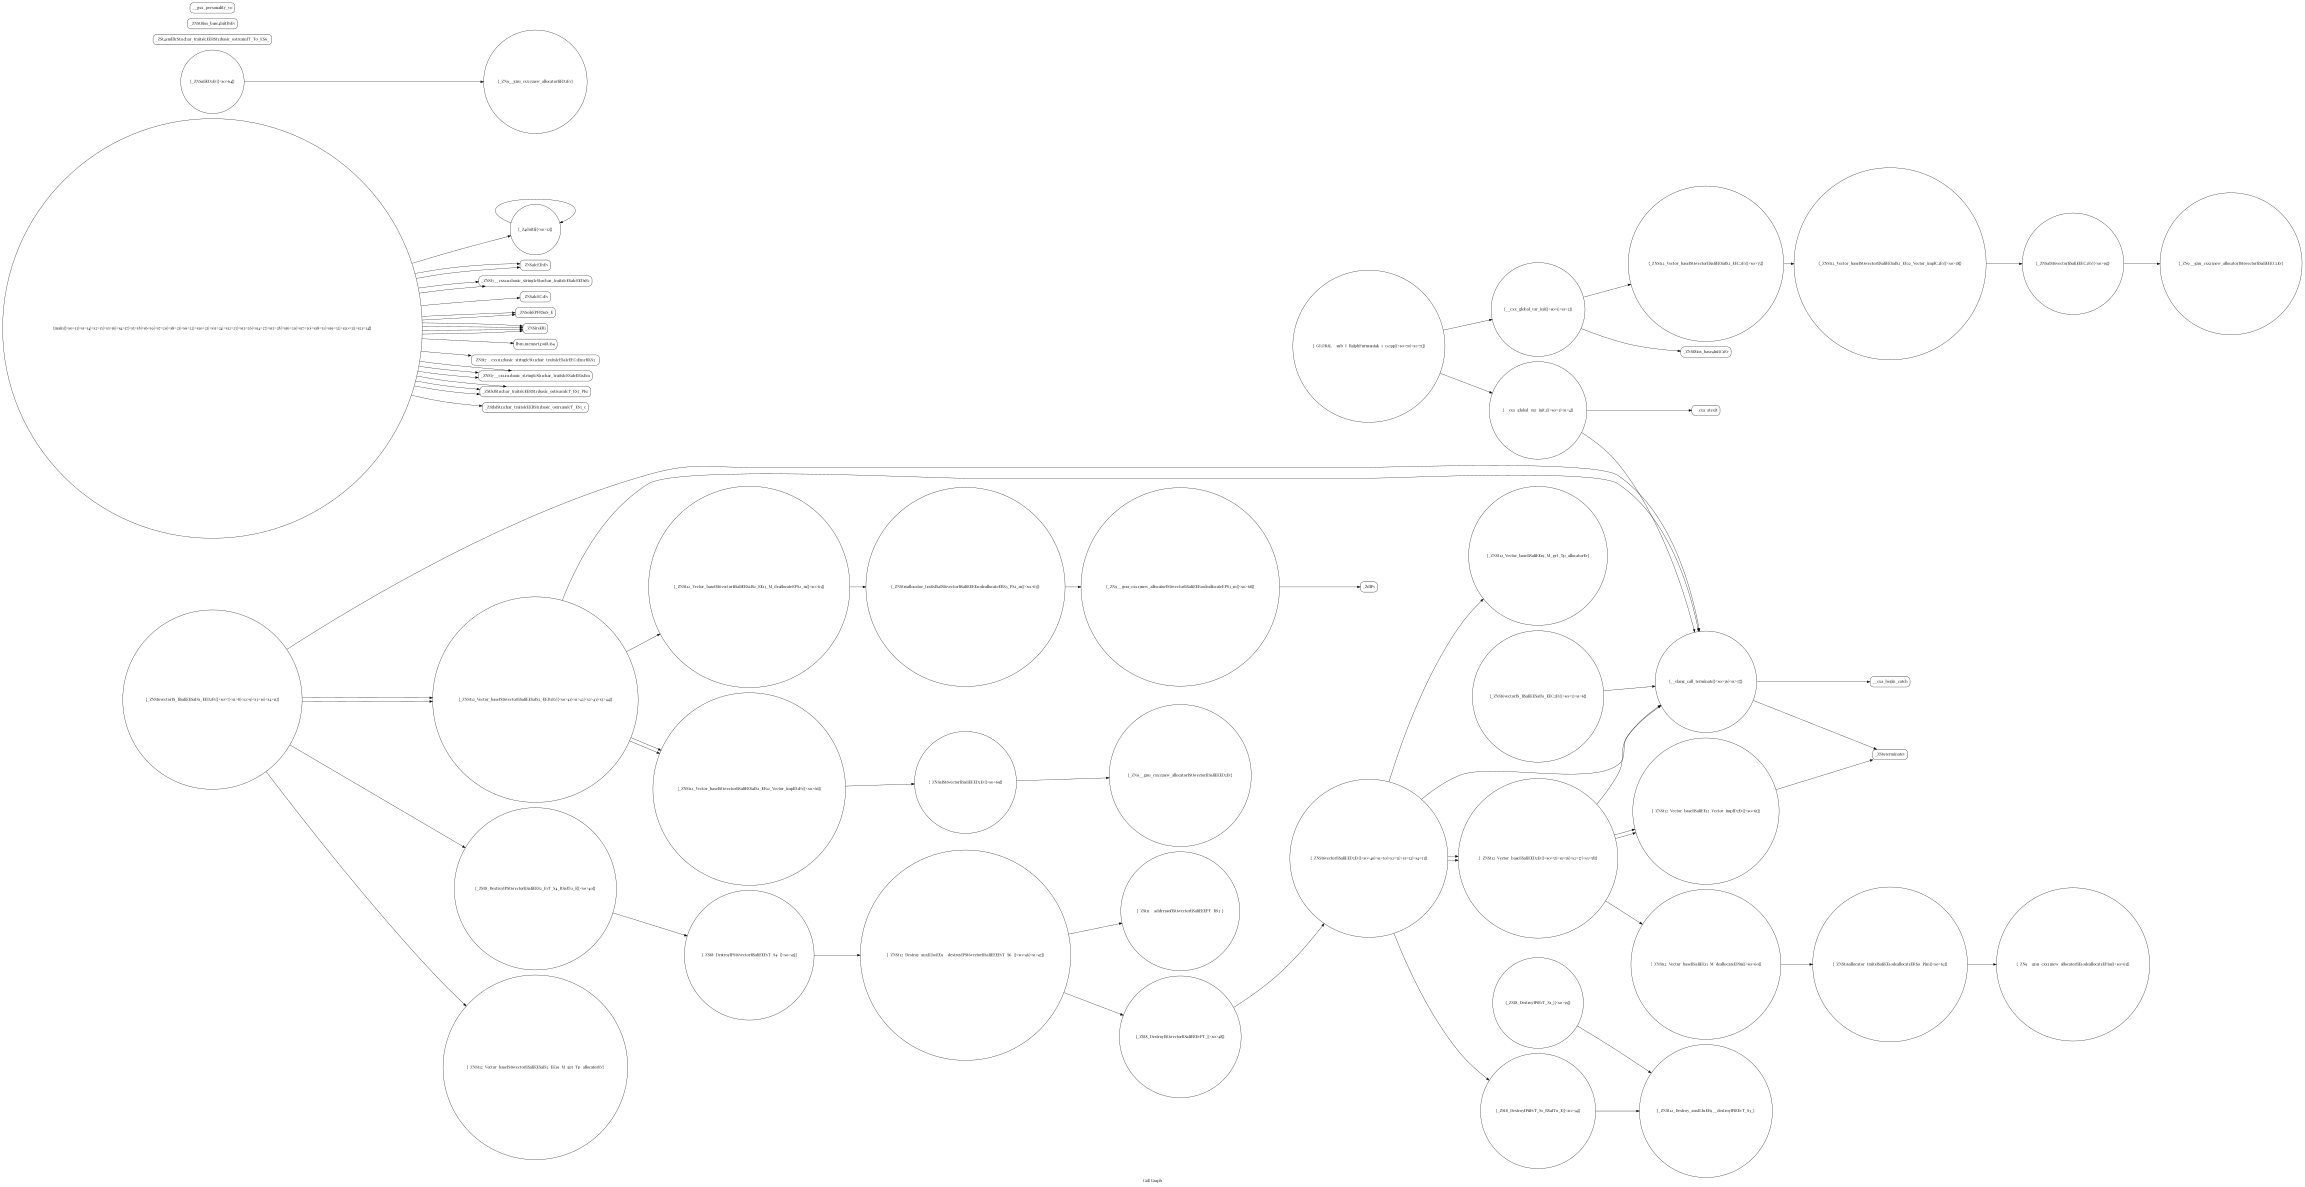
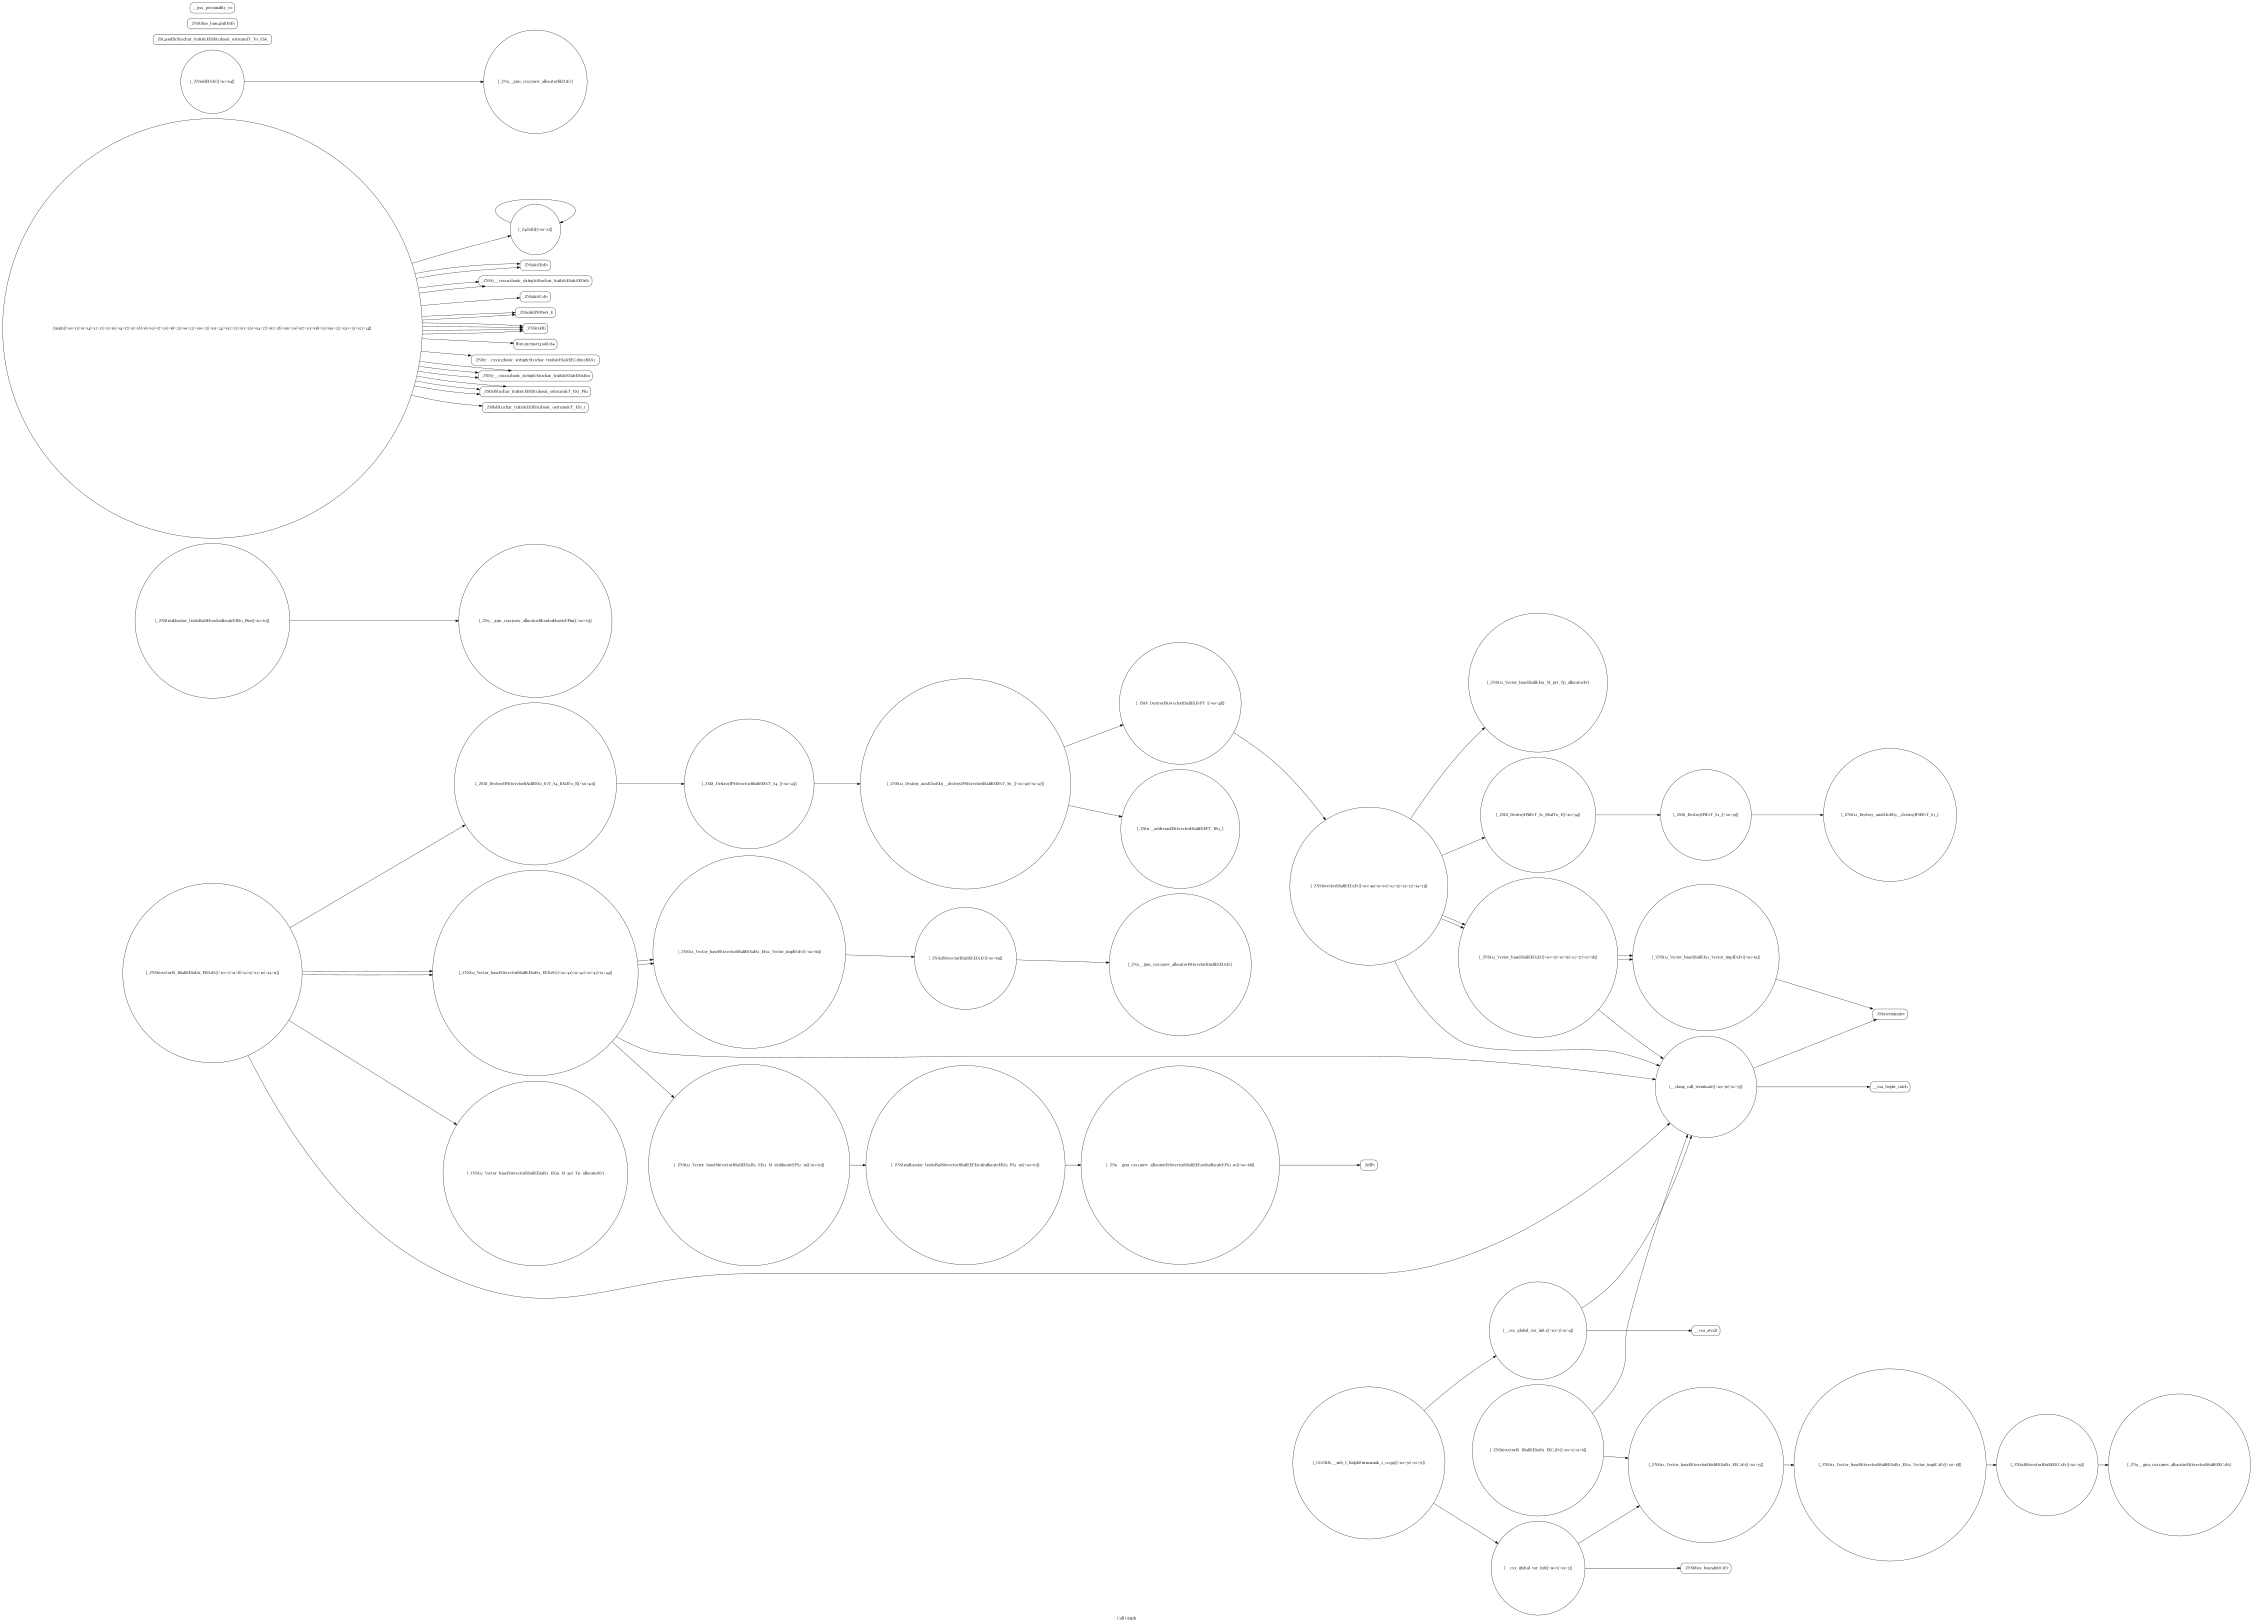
(1706, 964) -> none
(1616, 1111) -> (1627, 815)
none -> (1615, 1457)
